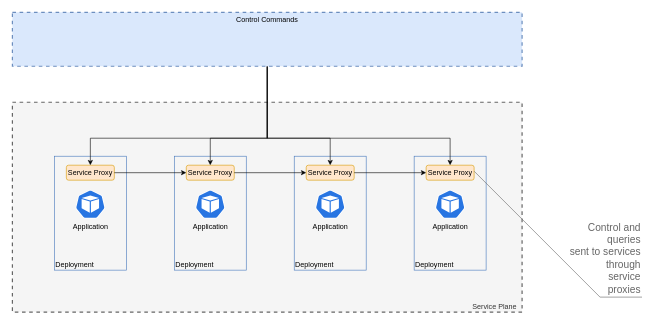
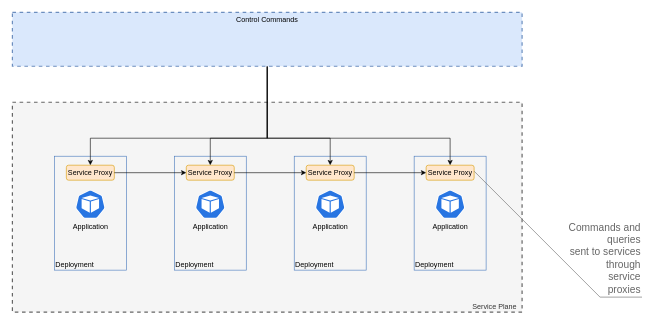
(599, 259) -> (599, 259)
